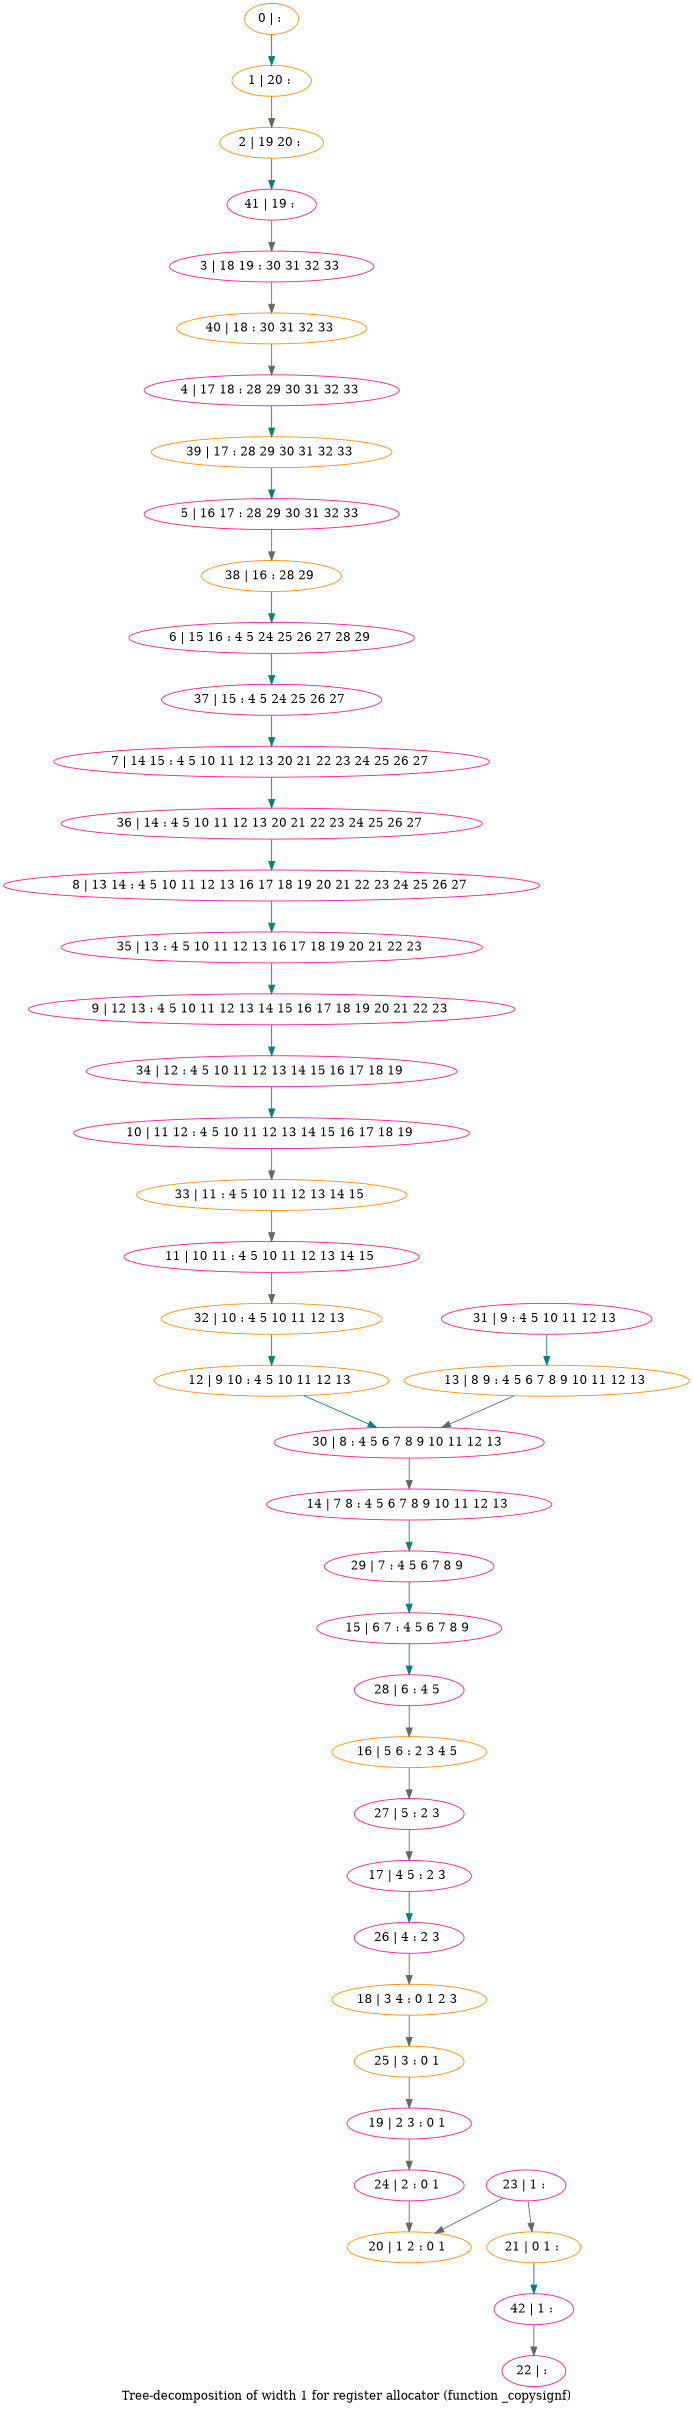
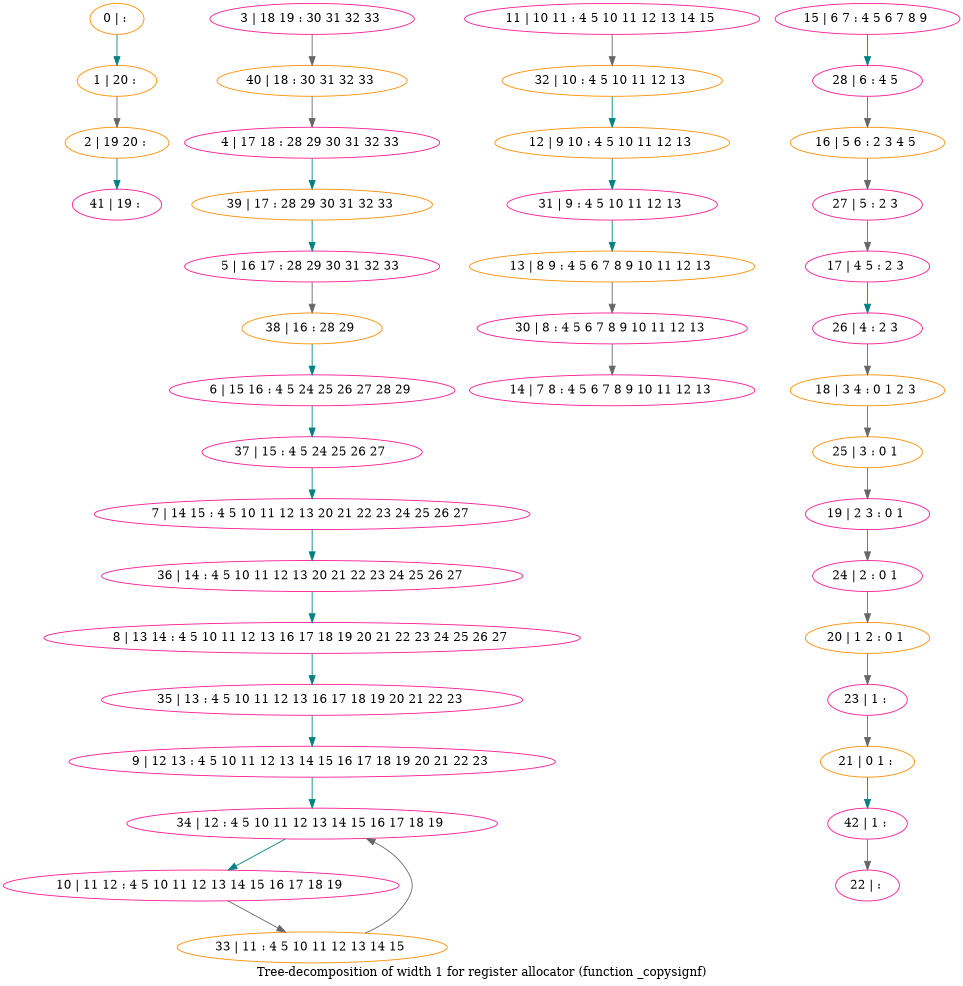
(272, 231) -> none
(272, 1222) -> (411, 891)
(336, 1410) -> (612, 169)
(409, 1566) -> none
(473, 2214) -> (868, 665)
